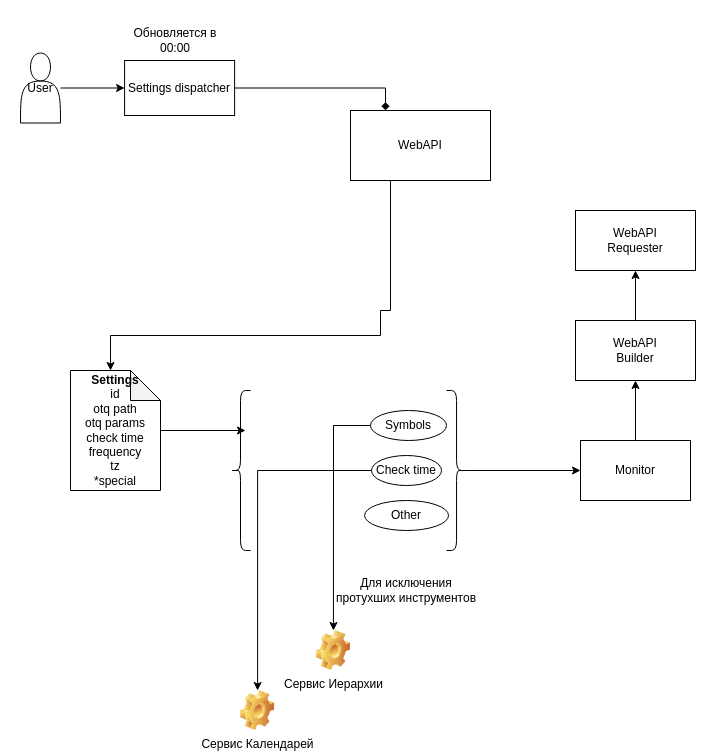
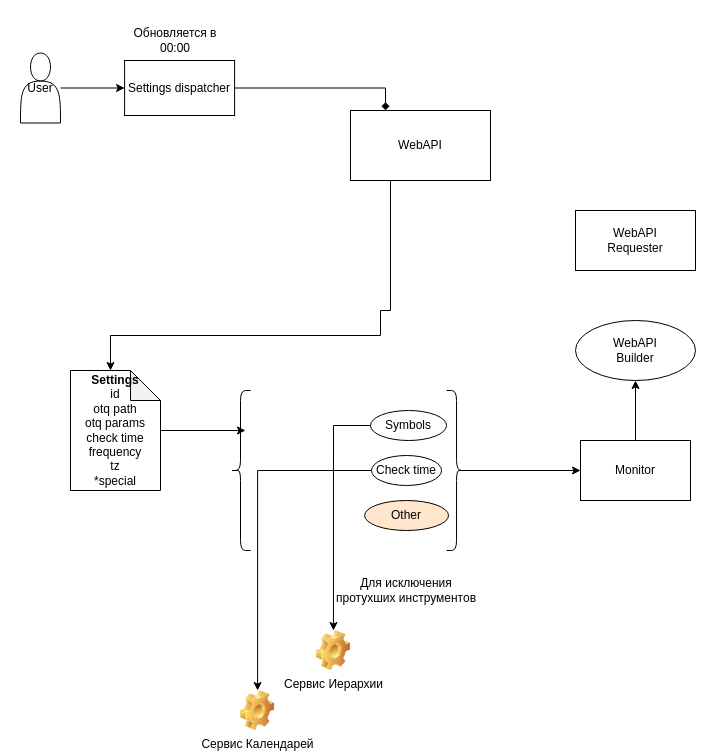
(636, 299) -> none
(636, 351) -> (636, 351)
(407, 516) -> (407, 516)
